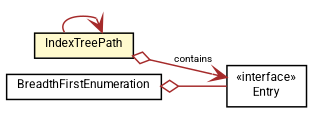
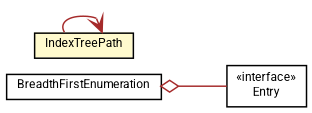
(181, 67) -> none
